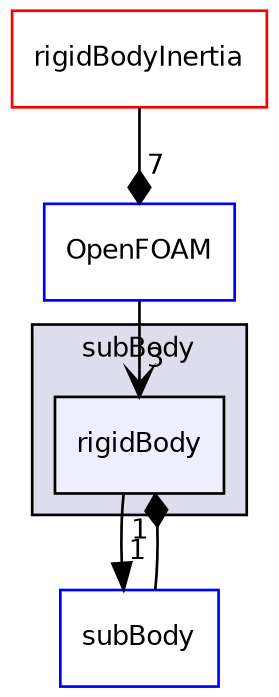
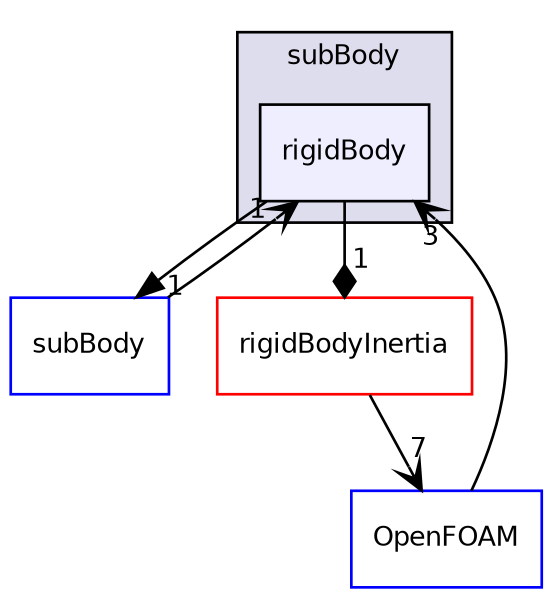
(139, 140) -> (389, 431)
none -> (345, 240)
(157, 558) -> (222, 259)
